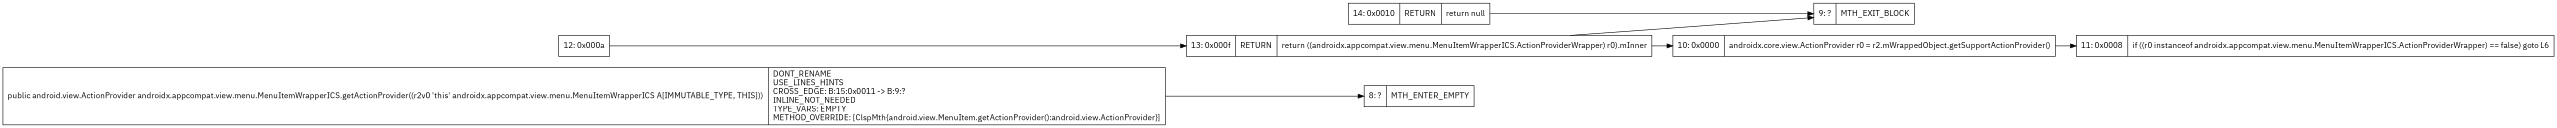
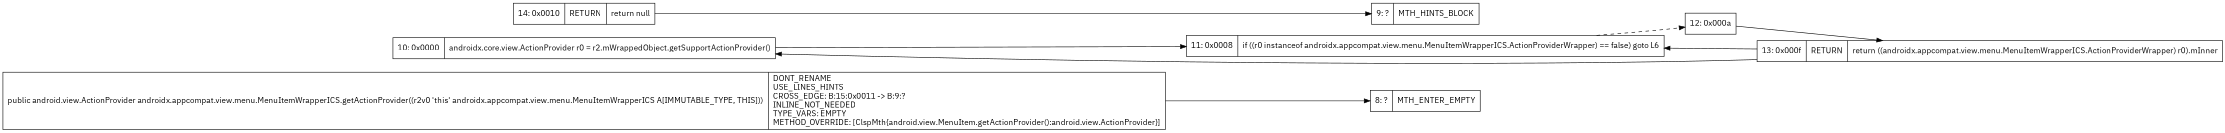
(1875, 13) -> (1436, 13)
(1689, 27) -> (1714, 49)
none -> (1638, 32)
